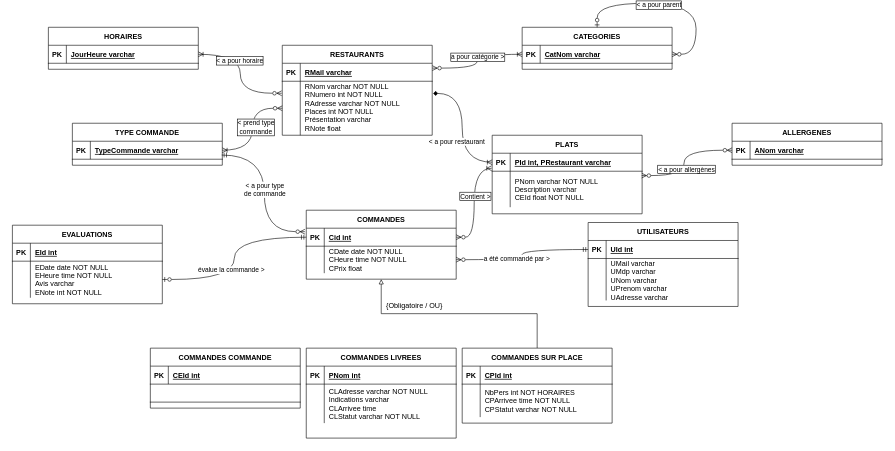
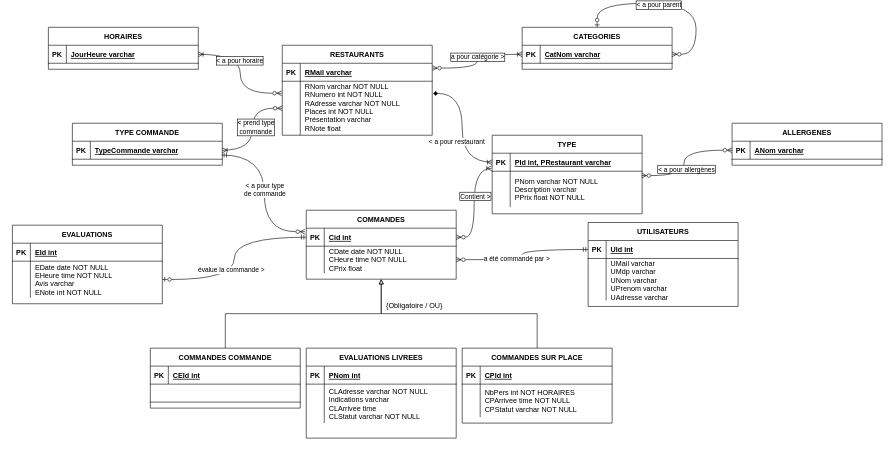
(567, 145) -> (567, 145)
(554, 181) -> (554, 181)
none -> (285, 314)
(381, 358) -> (381, 358)
